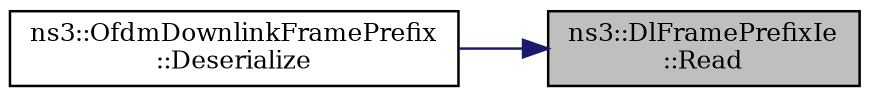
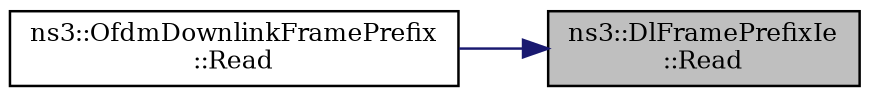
(234, 49) -> (234, 49)
